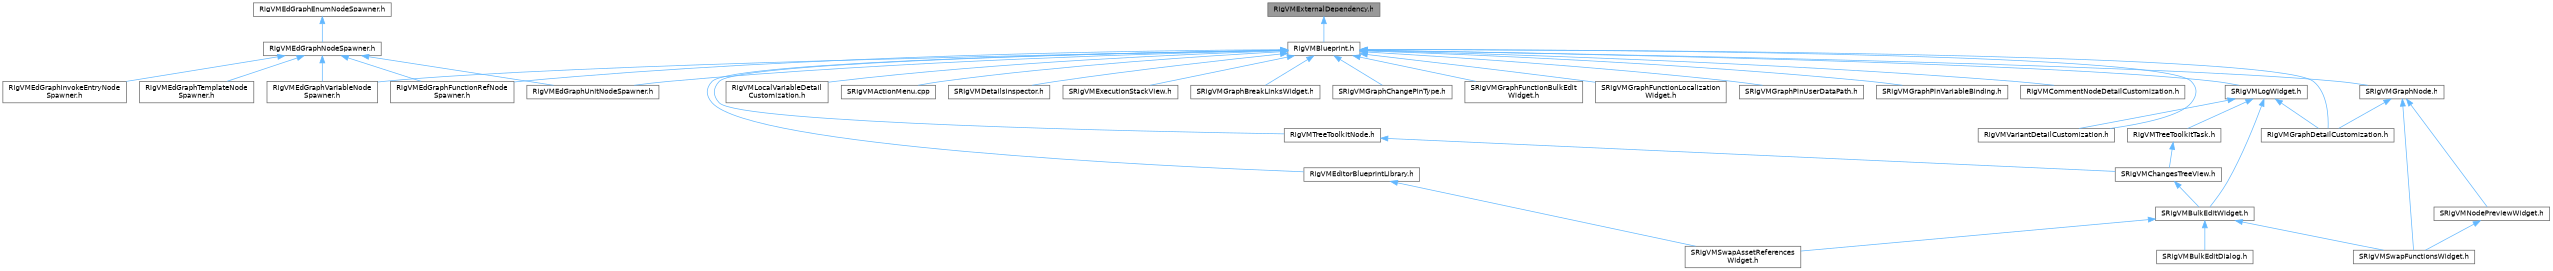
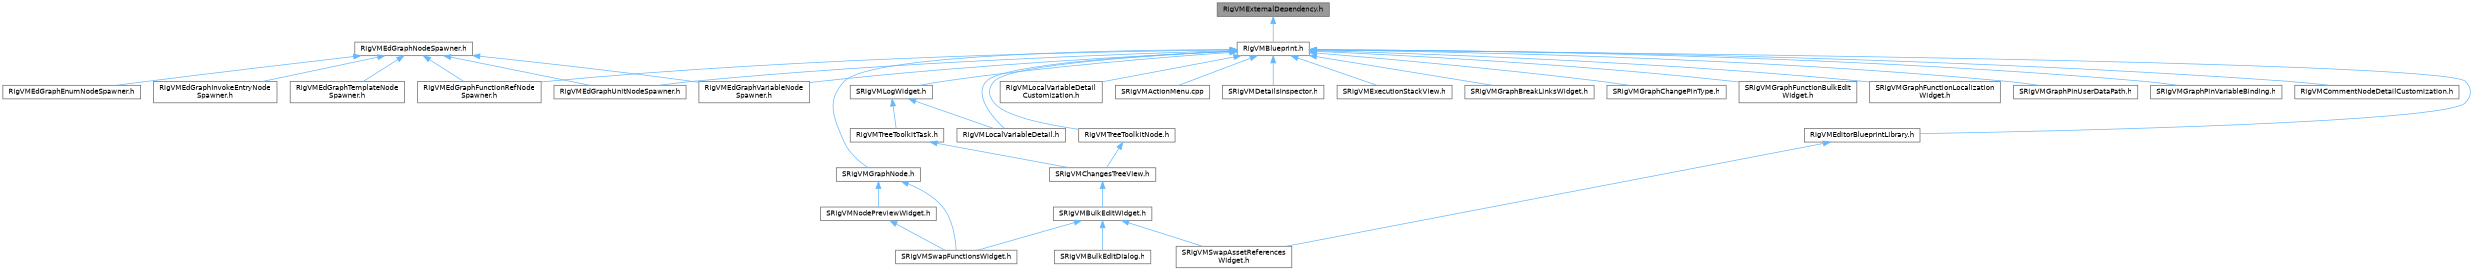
(322, 33) -> (235, 71)
(2046, 135) -> (1011, 135)
(2328, 135) -> none
(2240, 158) -> none
